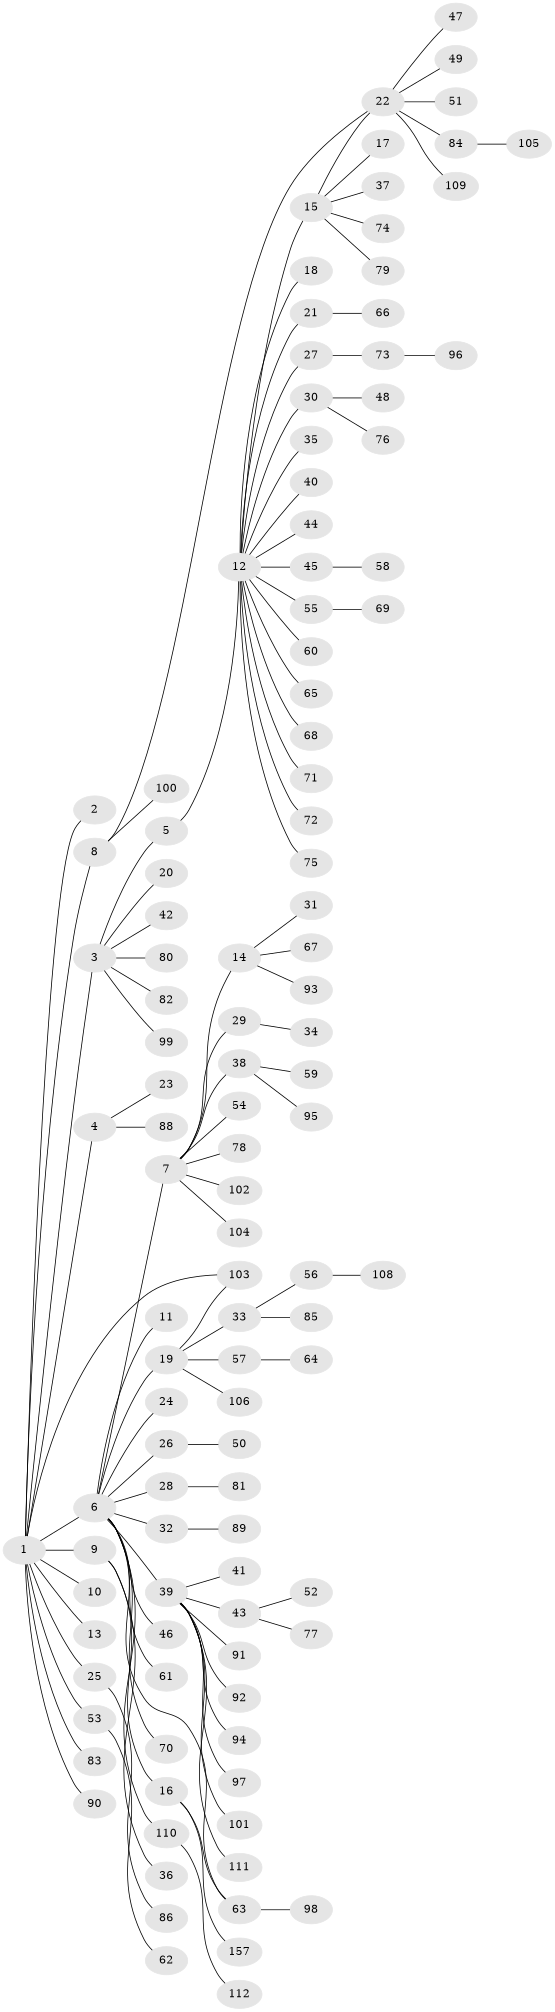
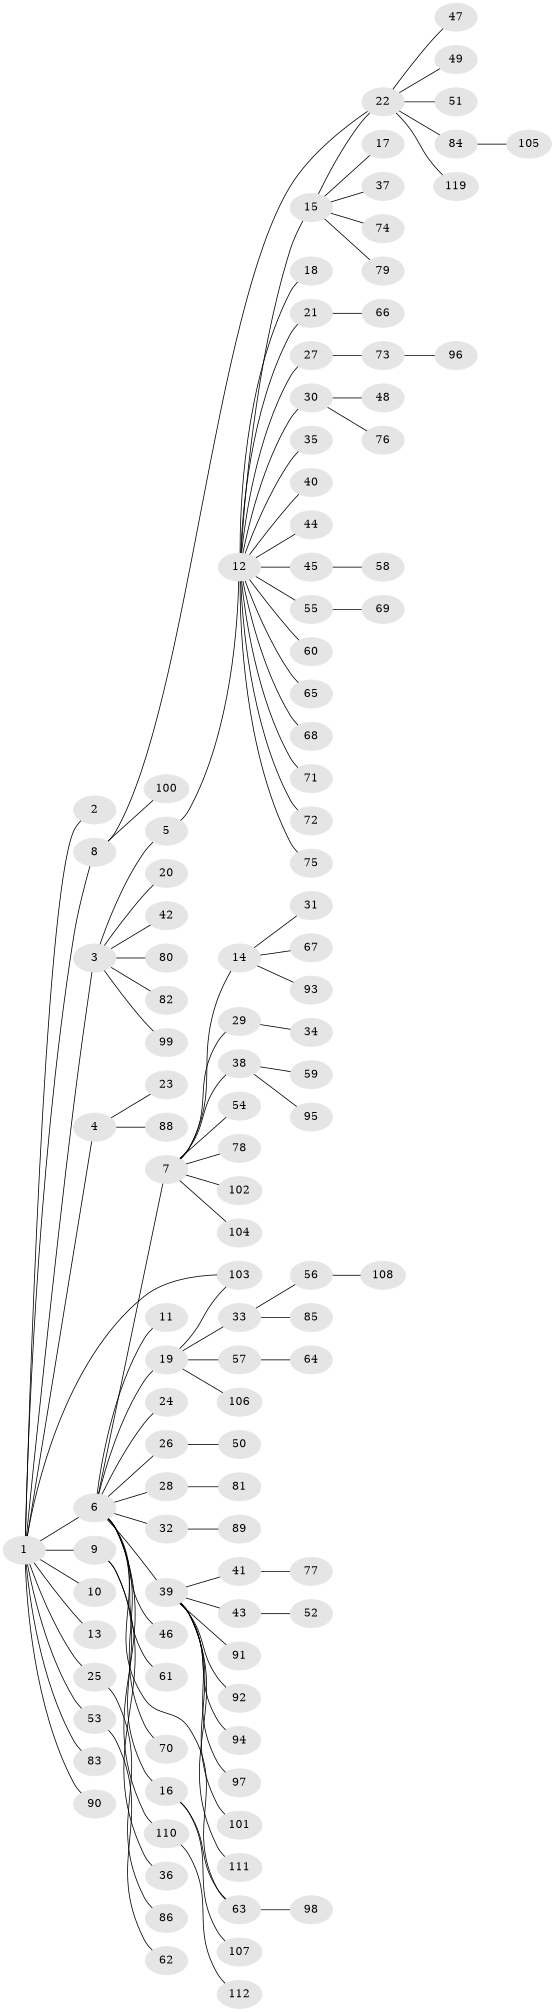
(456, 186) -> (456, 186)
(275, 1624) -> (275, 1571)
(240, 1952) -> (240, 1952)
